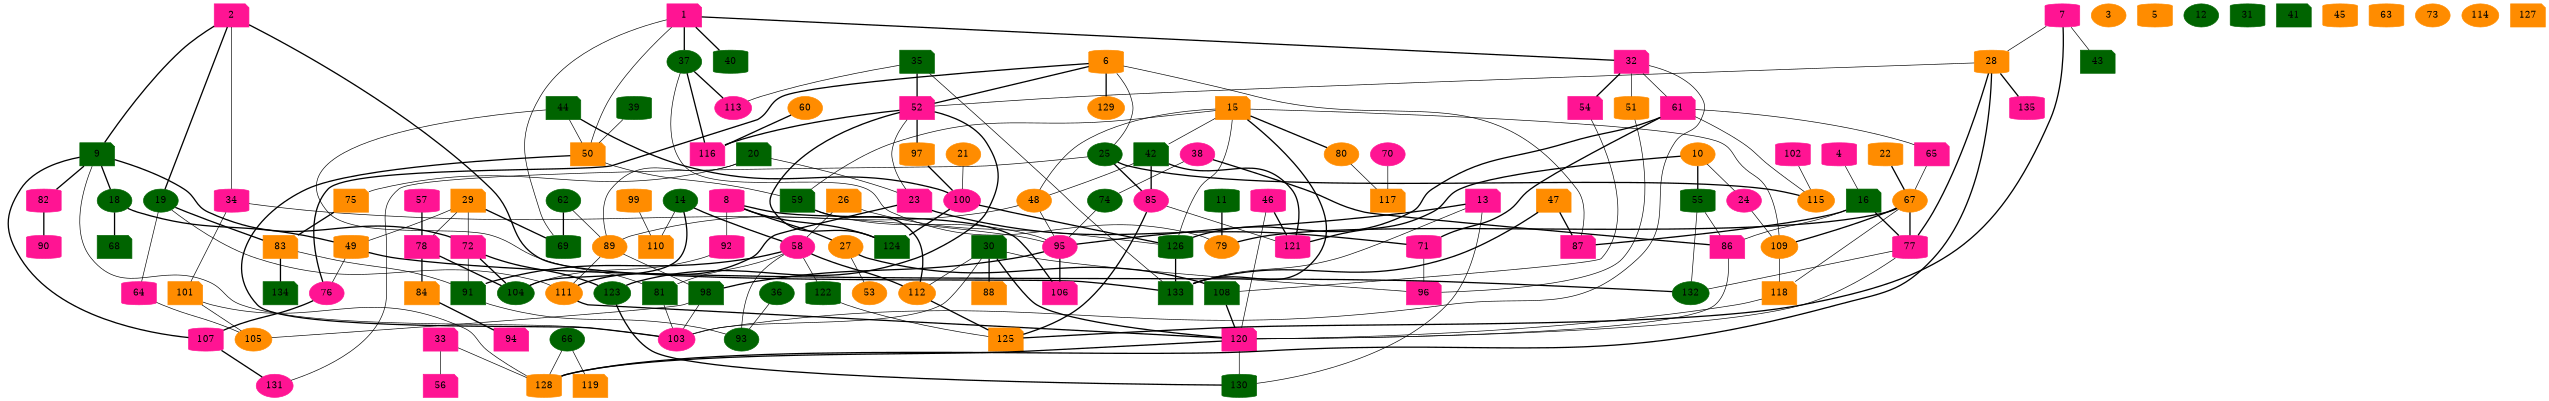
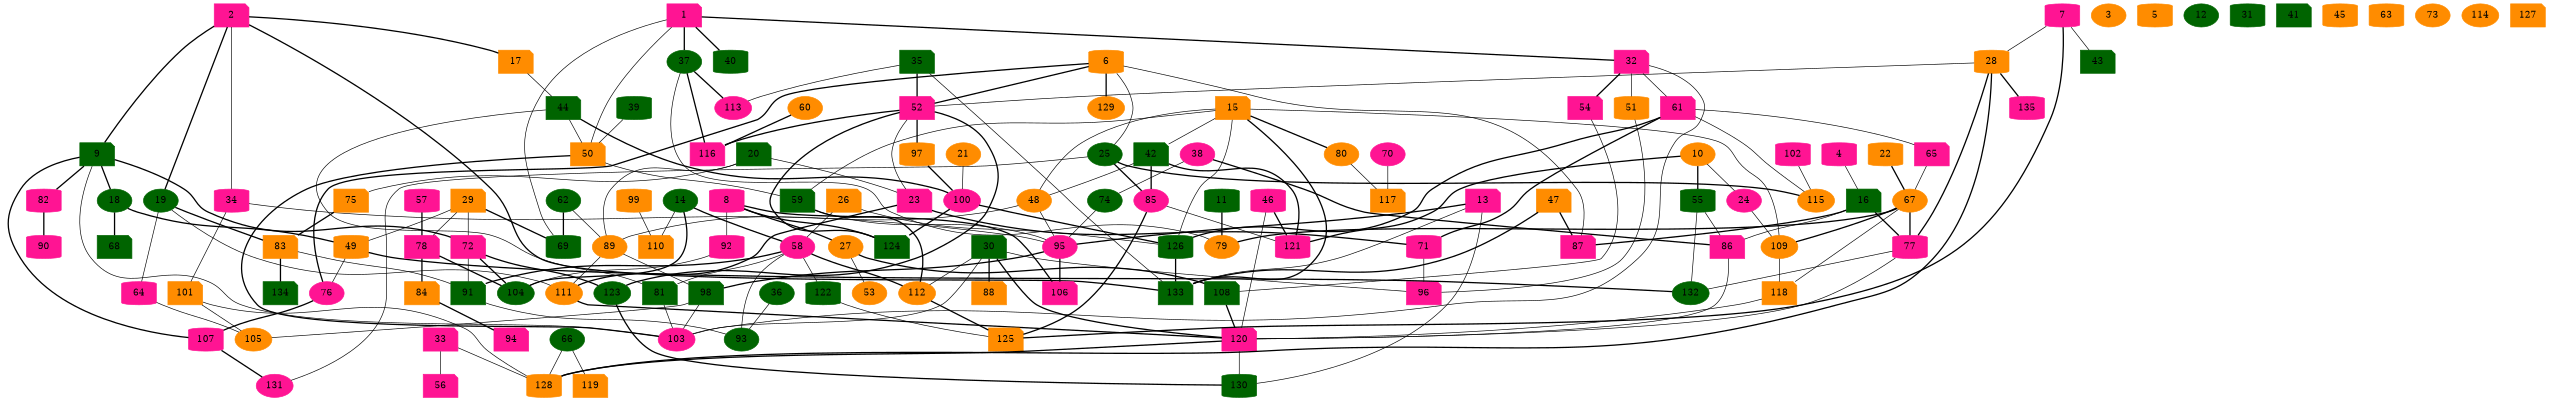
none -> (516, 62)
